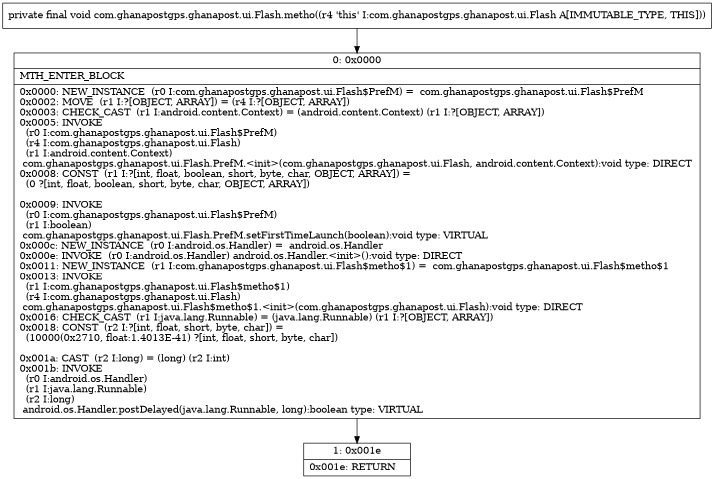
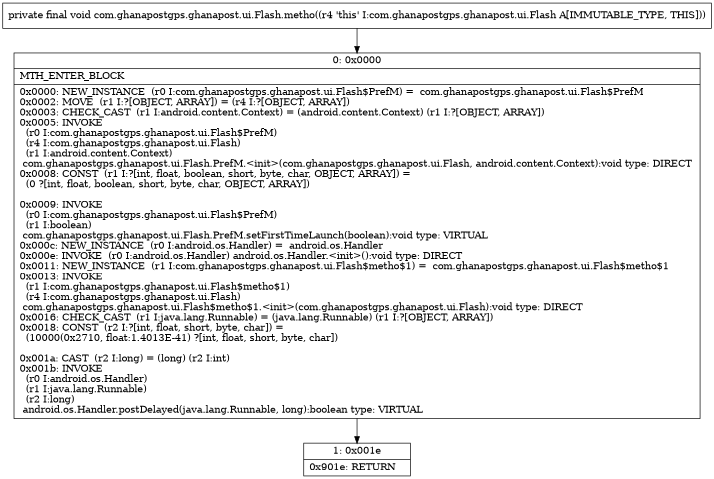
(357, 467) -> (357, 467)
